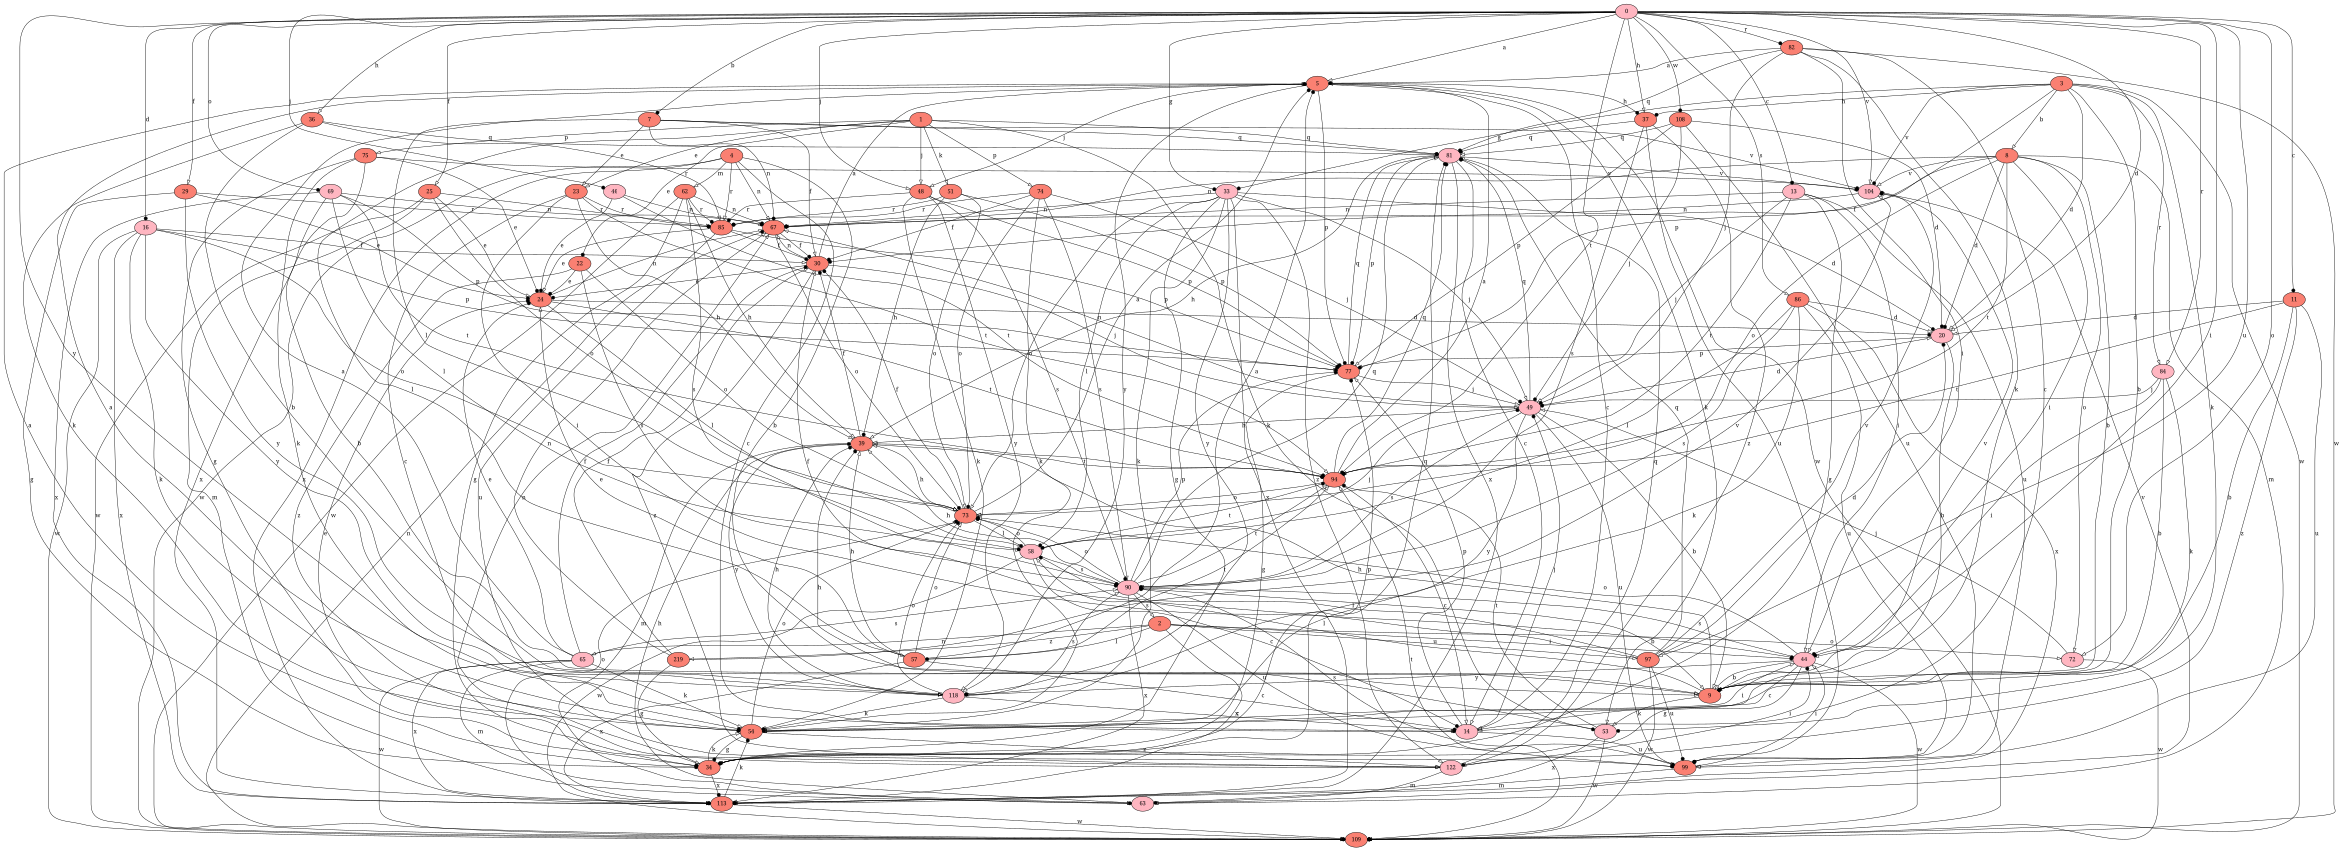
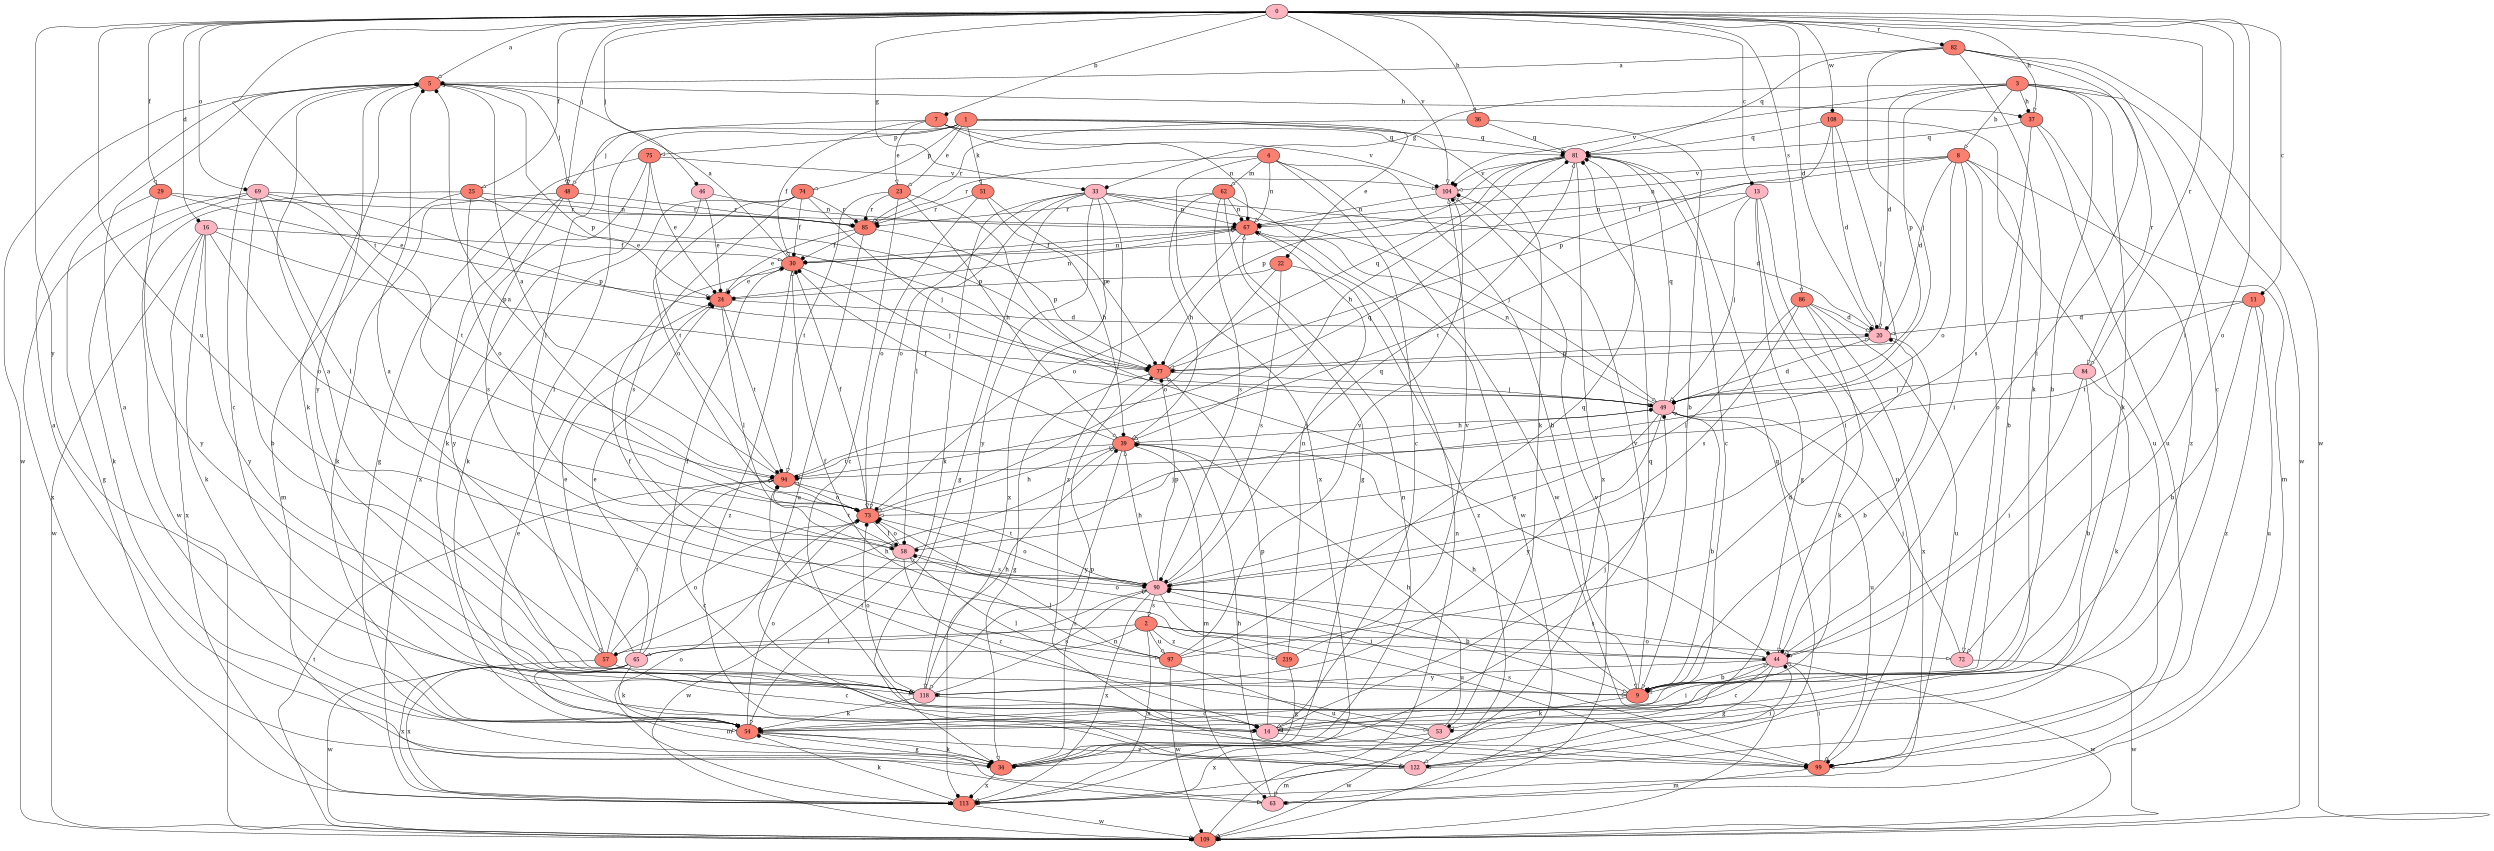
(1773, 407) -> none
(146, 509) -> (185, 610)
(1241, 513) -> (987, 408)
